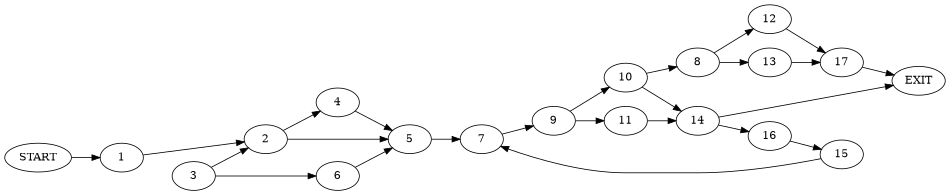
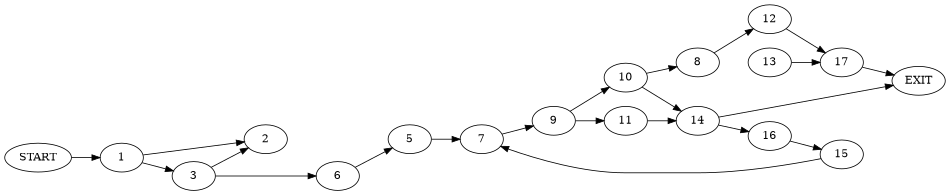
(730, 62) -> none
(338, 102) -> none
(334, 139) -> none
none -> (154, 166)
